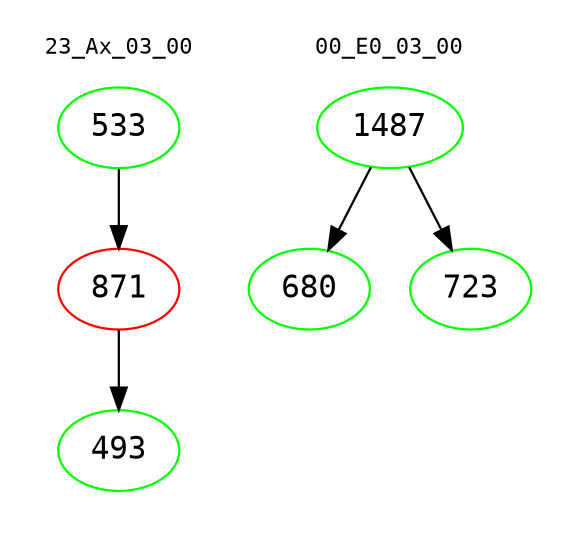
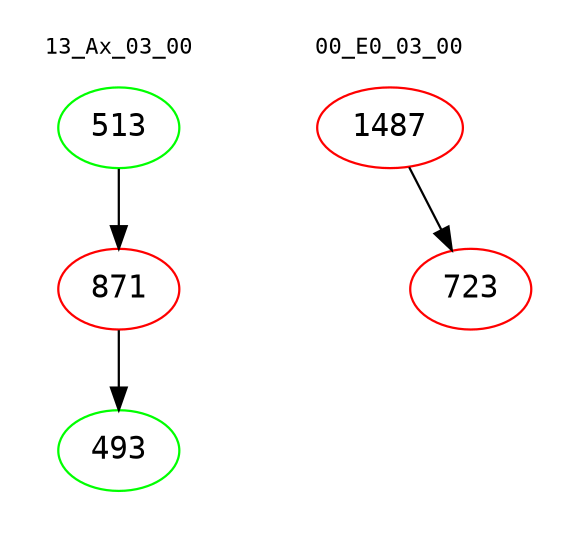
(120, 48) -> (120, 48)
(119, 128) -> (119, 128)
(390, 128) -> (390, 128)
(309, 289) -> none
(471, 289) -> (471, 289)
